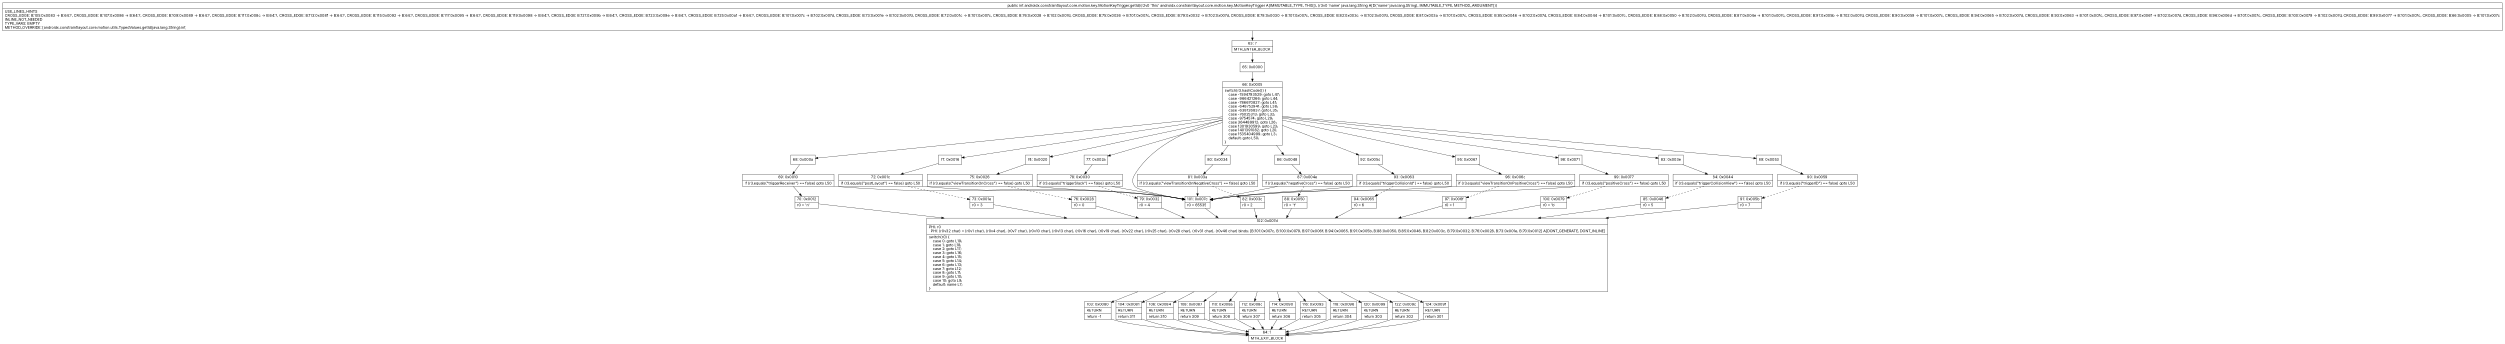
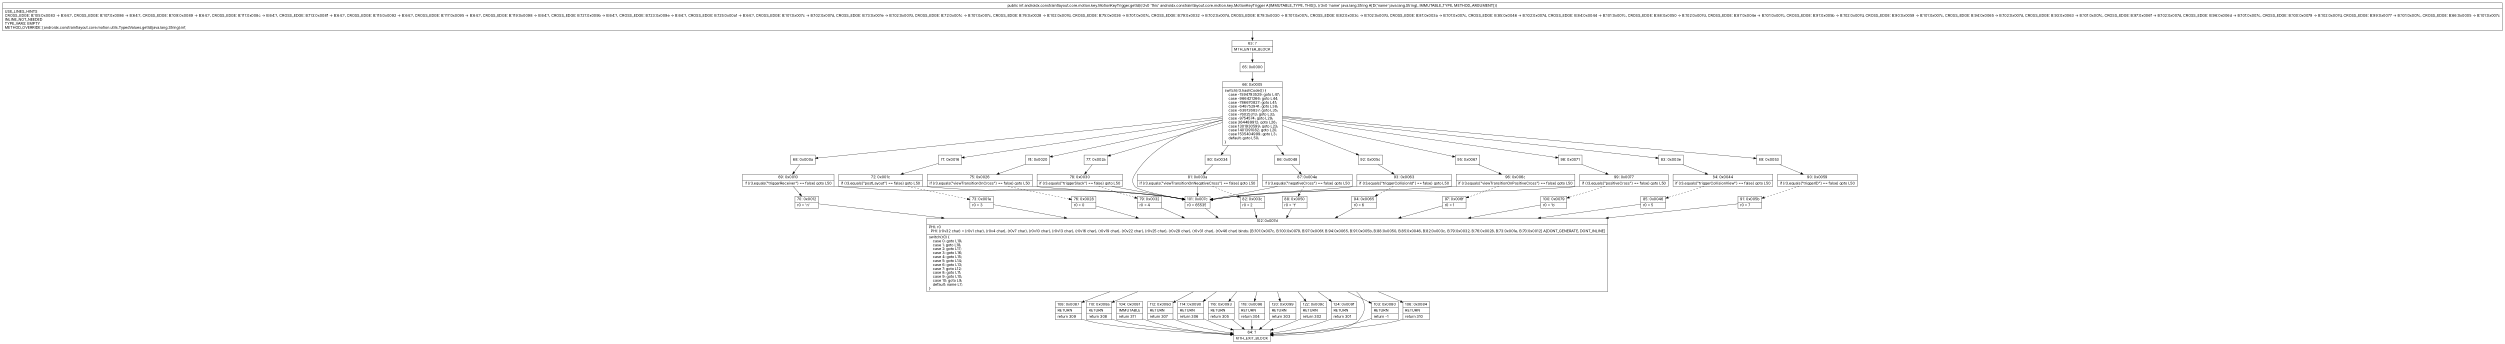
(1155, 296) -> (1315, 333)
(1126, 310) -> (1130, 310)
